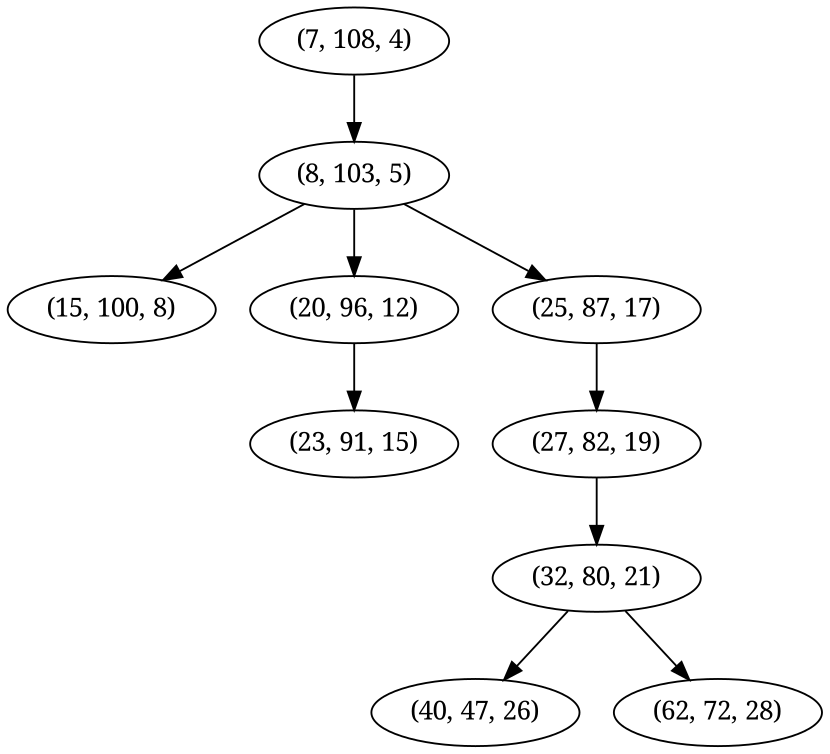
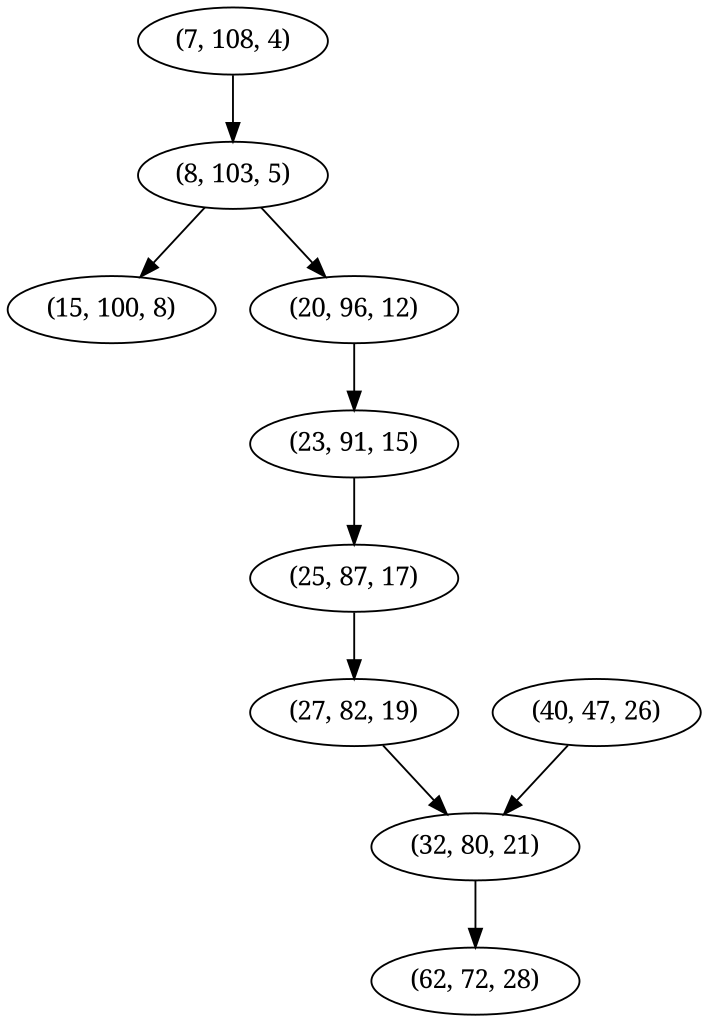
(466, 238) -> (354, 502)
(542, 639) -> (542, 773)
